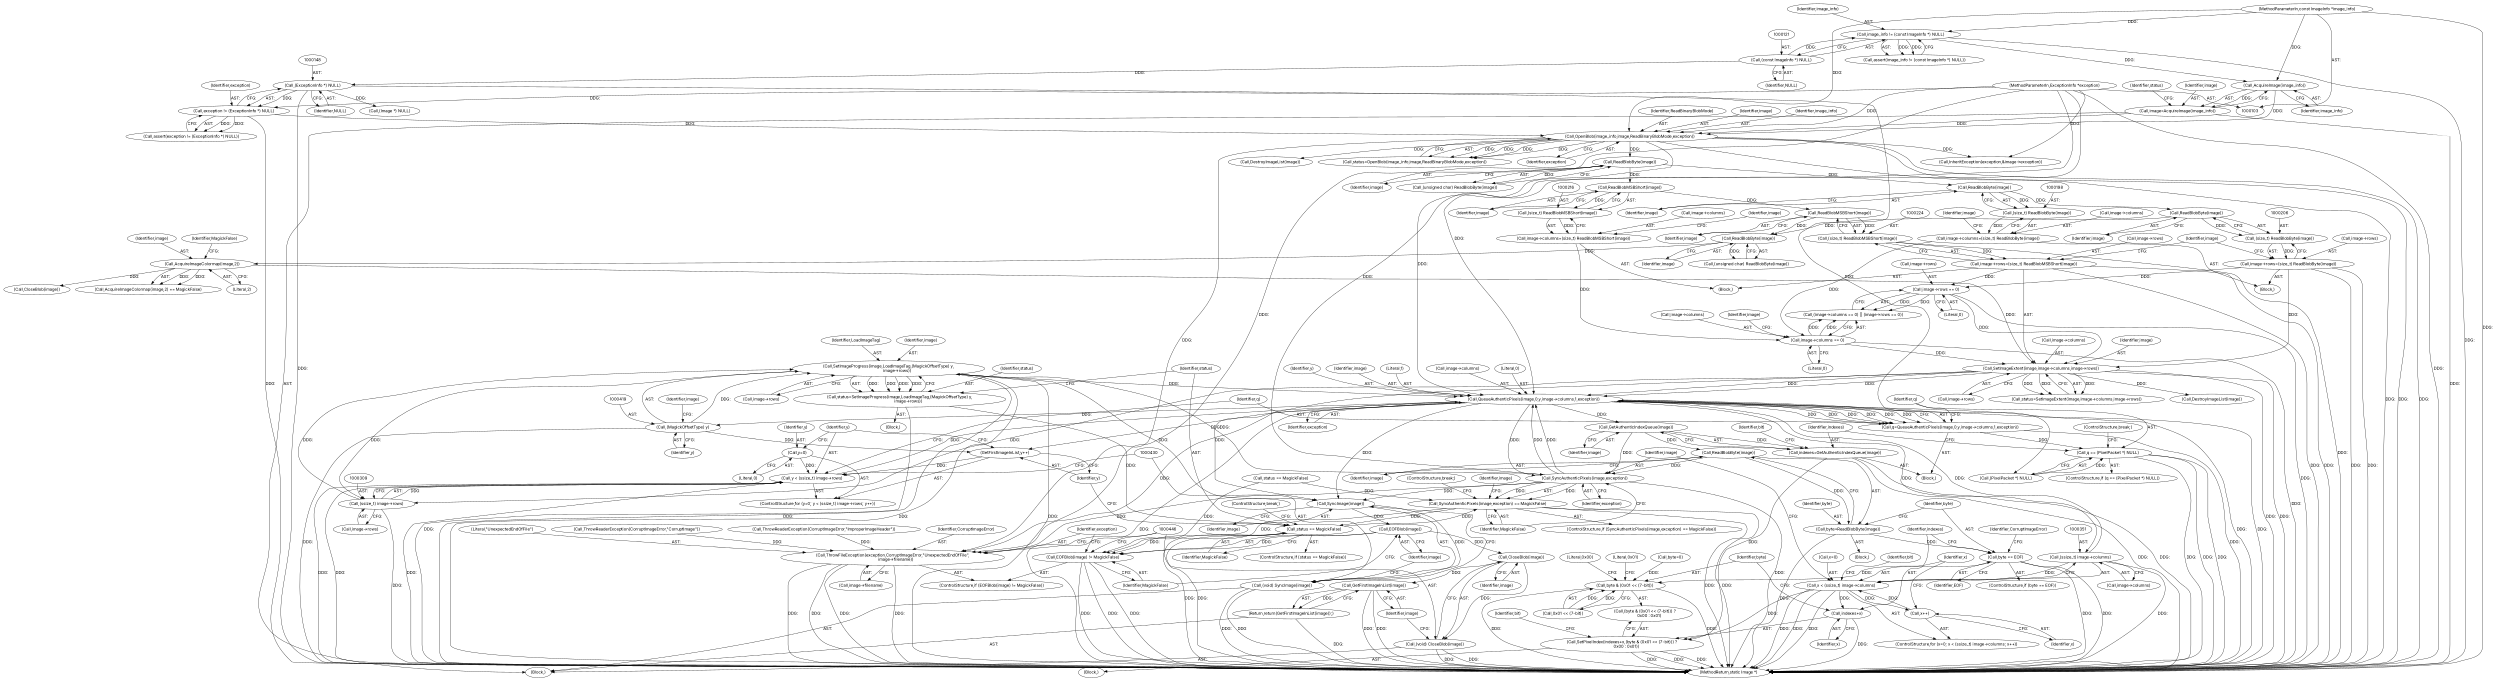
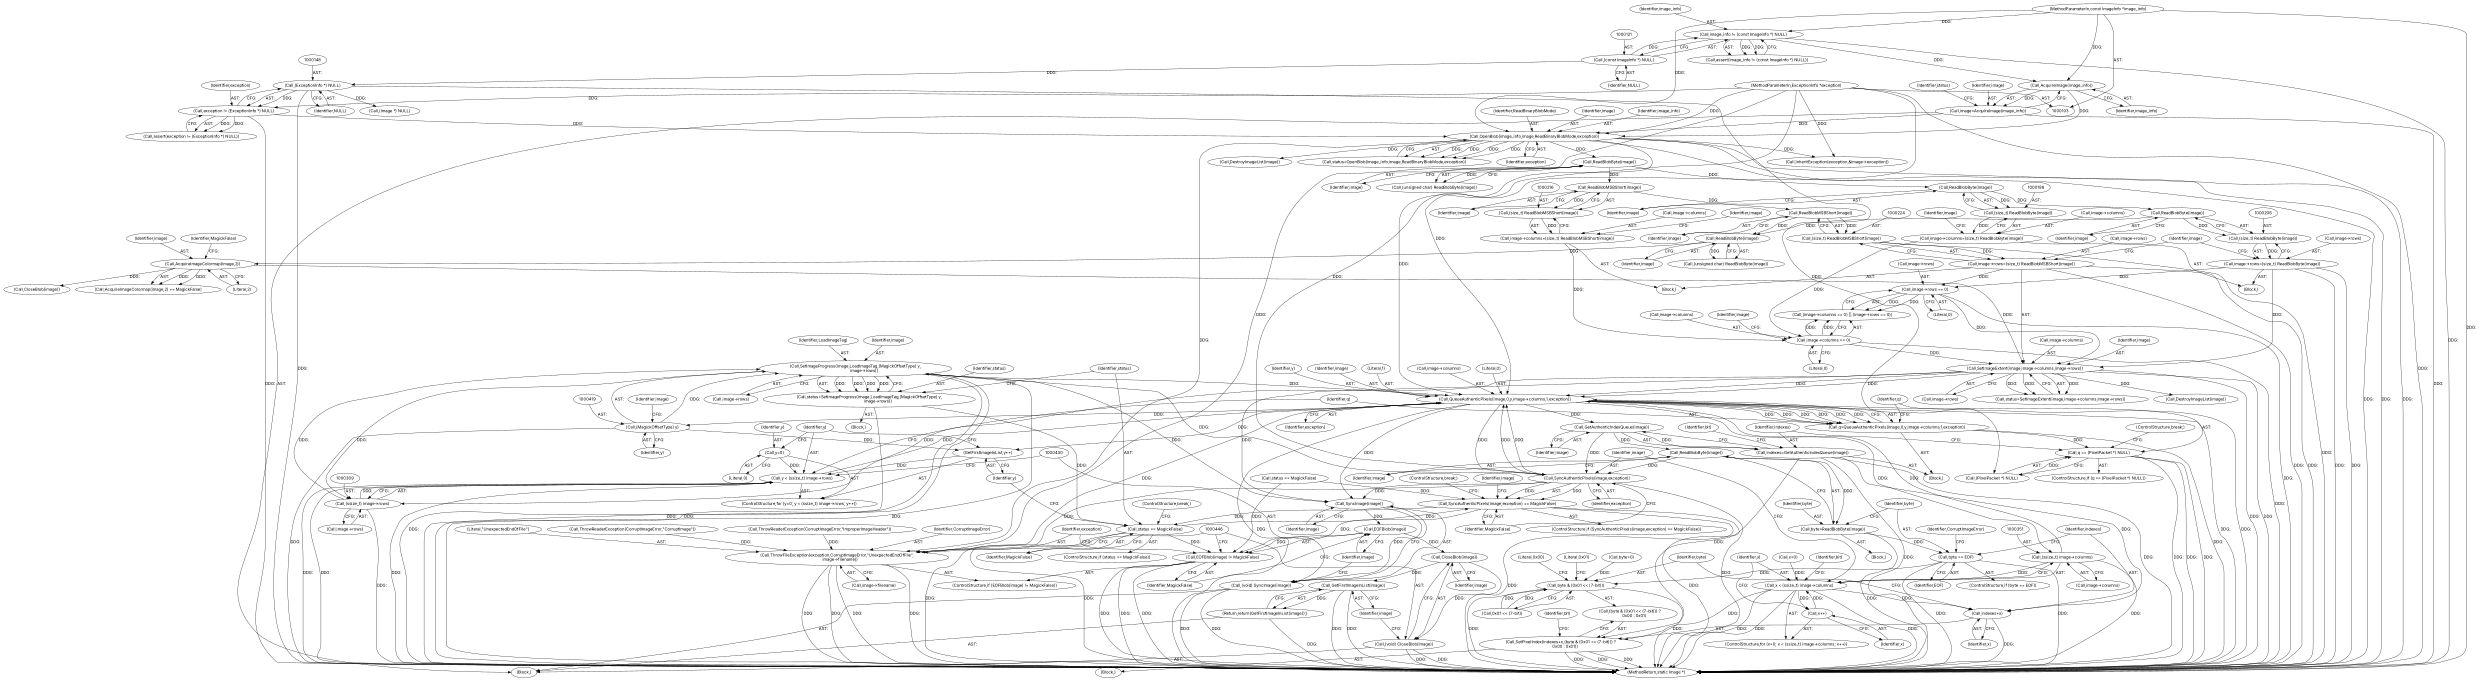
none -> (2073, 517)
(1834, 573) -> (1801, 573)
